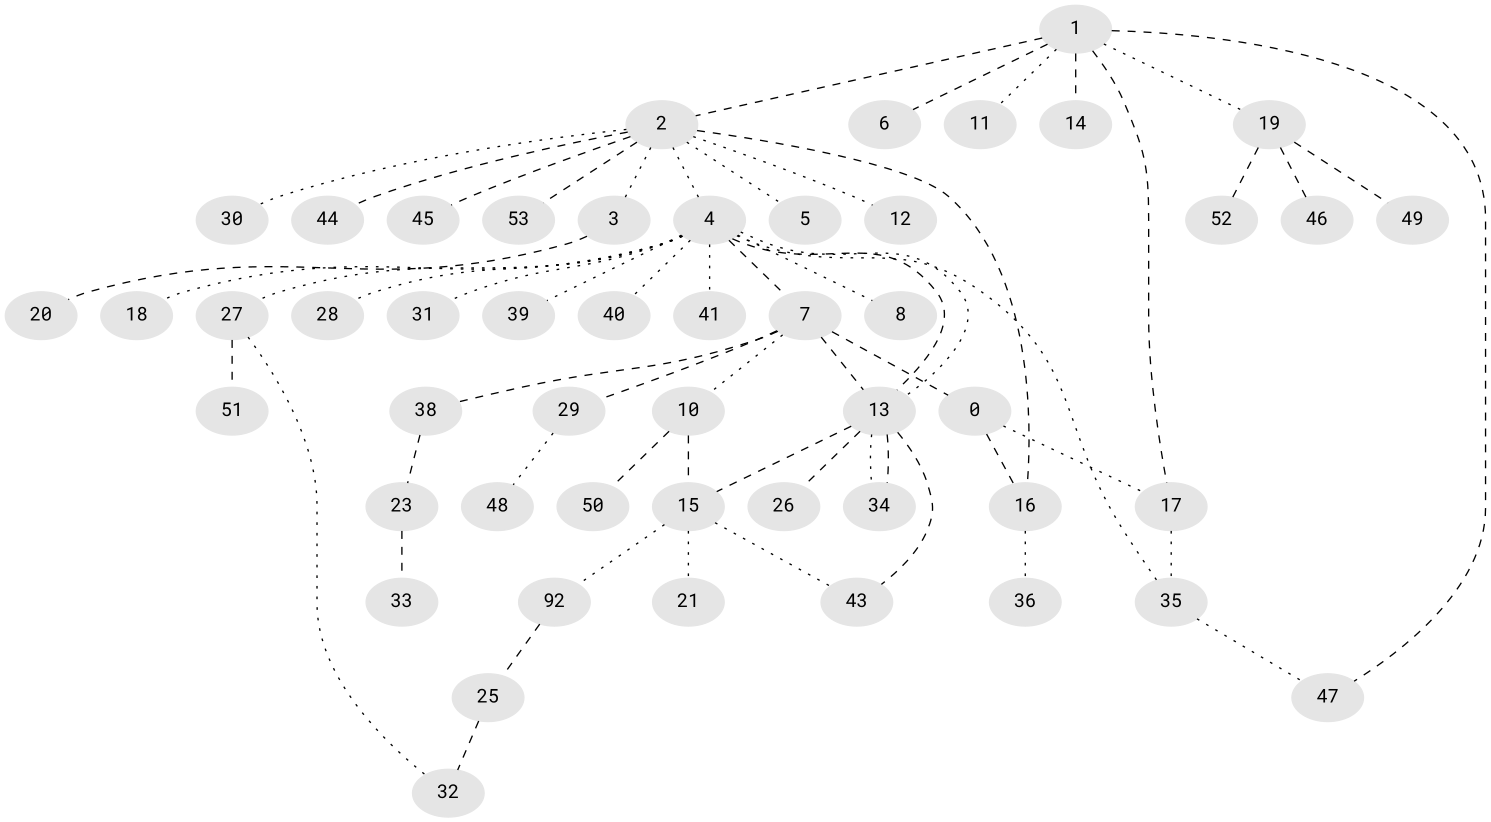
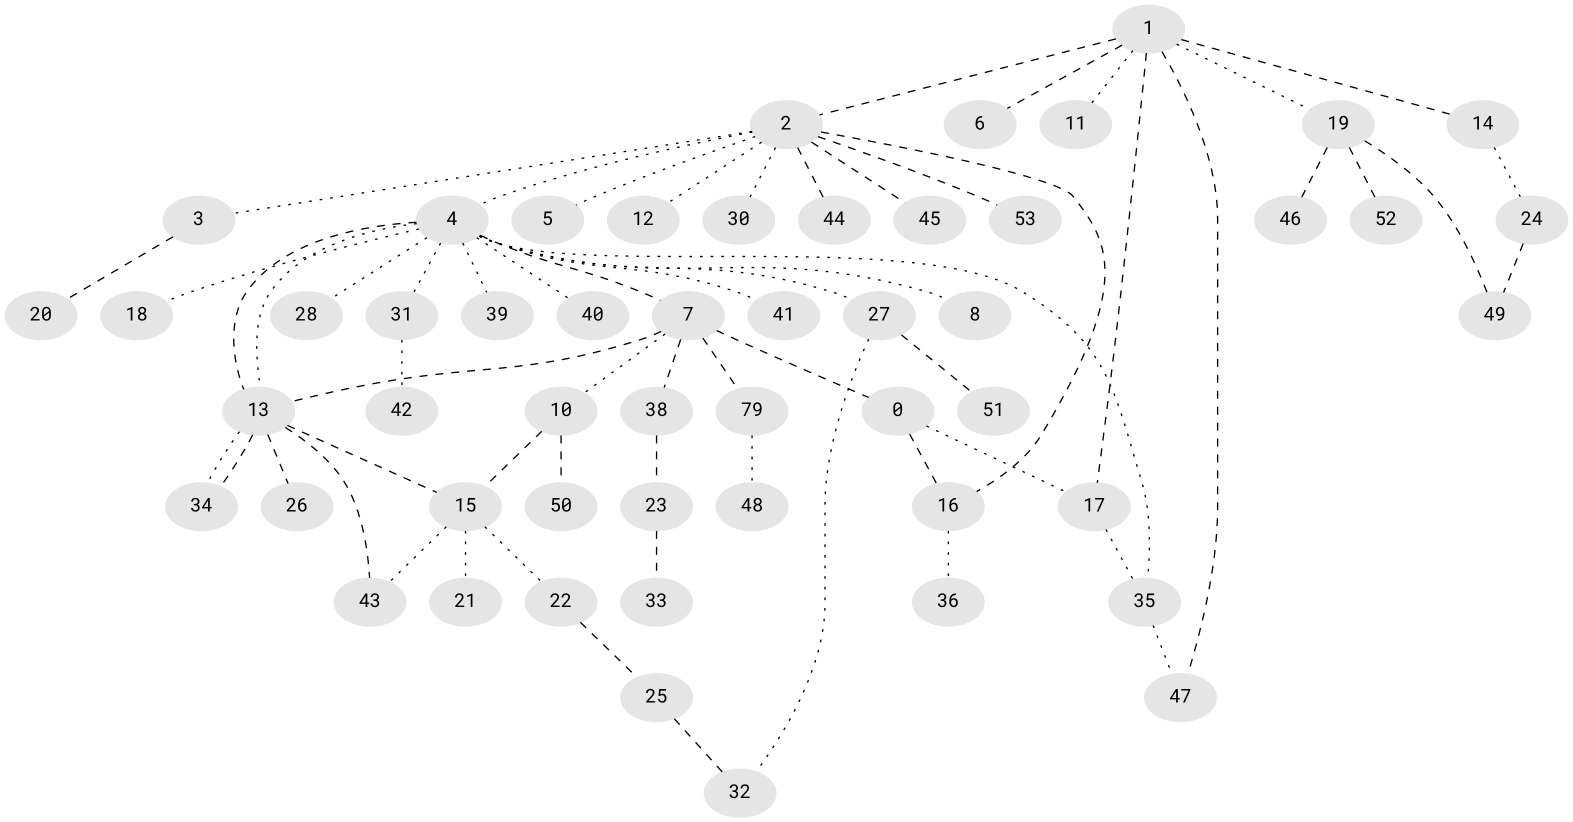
none -> (1532, 220)
none -> (402, 411)
(569, 411) -> (752, 411)
(554, 602) -> (561, 602)
